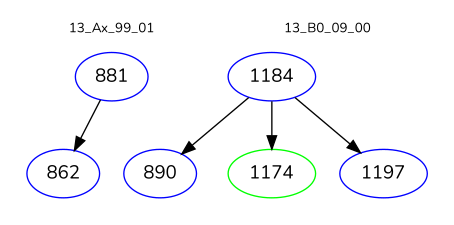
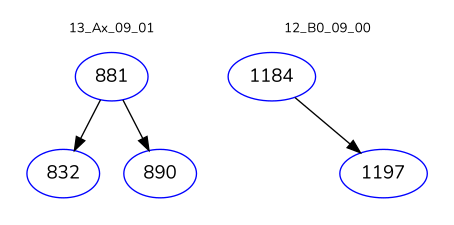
(112, 29) -> (112, 29)
(328, 29) -> (328, 29)
(226, 117) -> (133, 119)
(63, 174) -> (63, 174)
(272, 174) -> none
